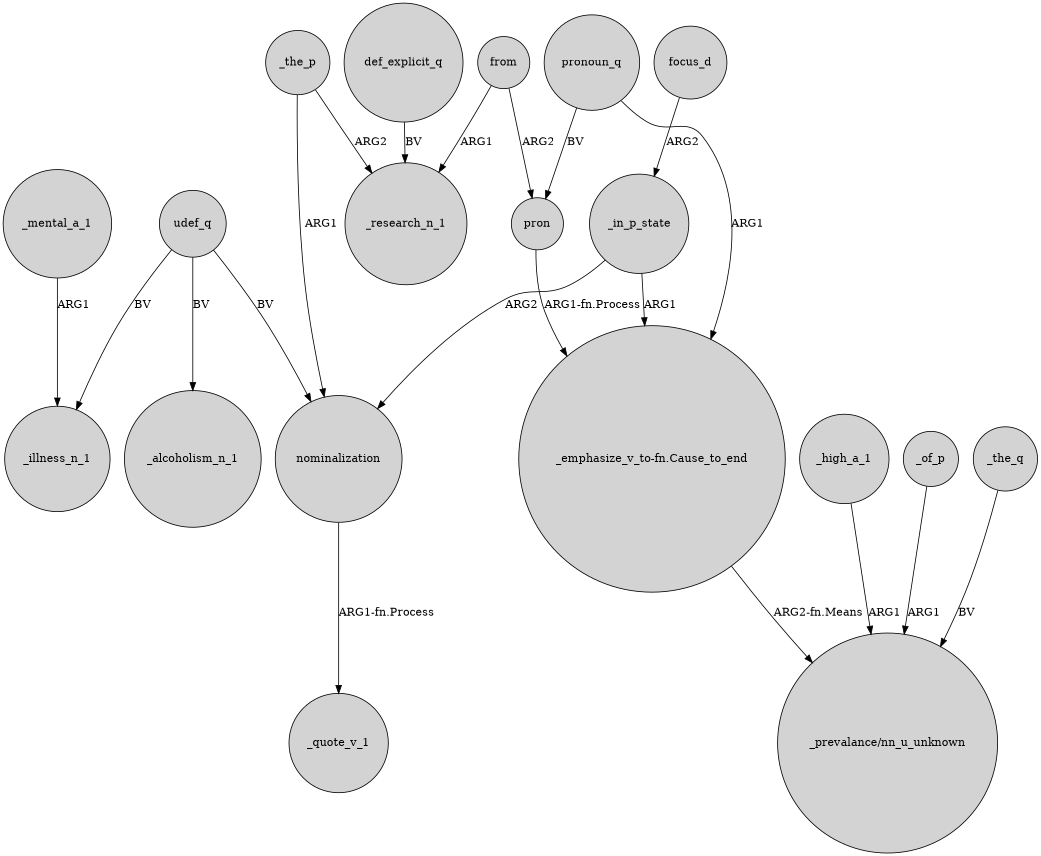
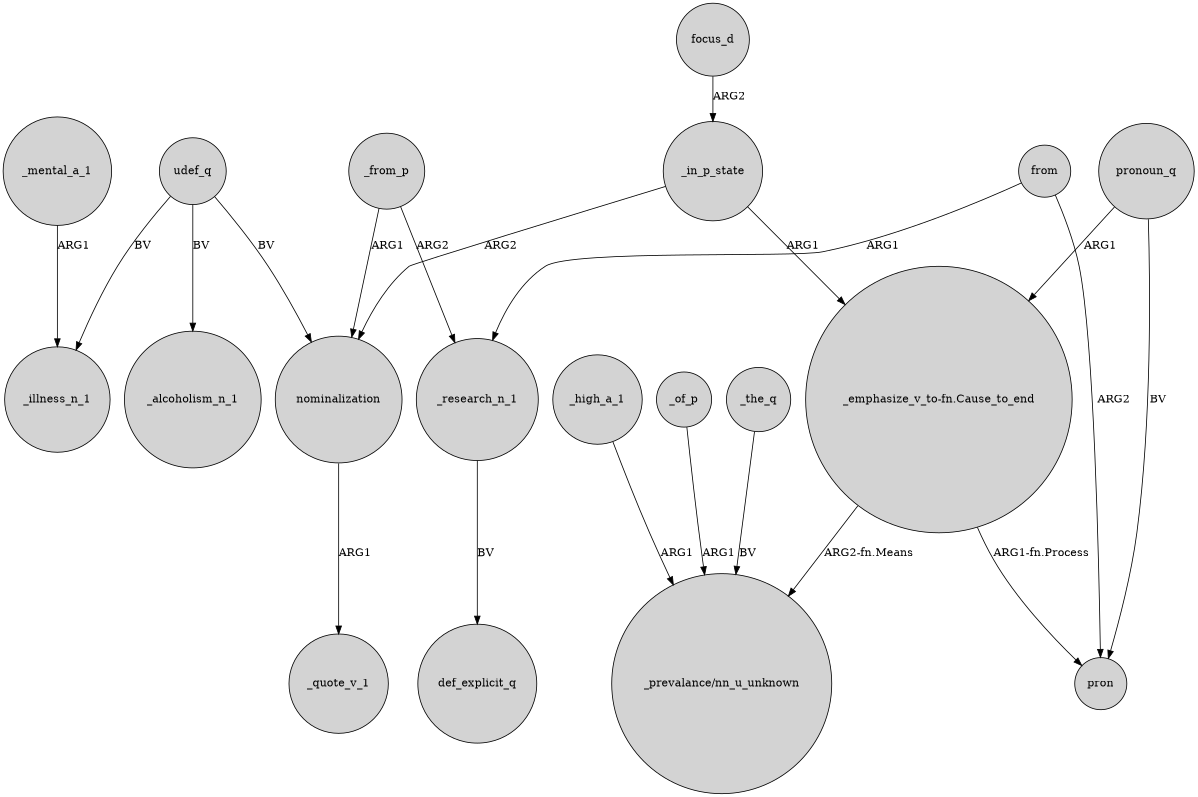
(298, 63) -> (387, 171)
(405, 138) -> (477, 538)
(542, 301) -> (1020, 598)
(387, 613) -> (355, 553)
